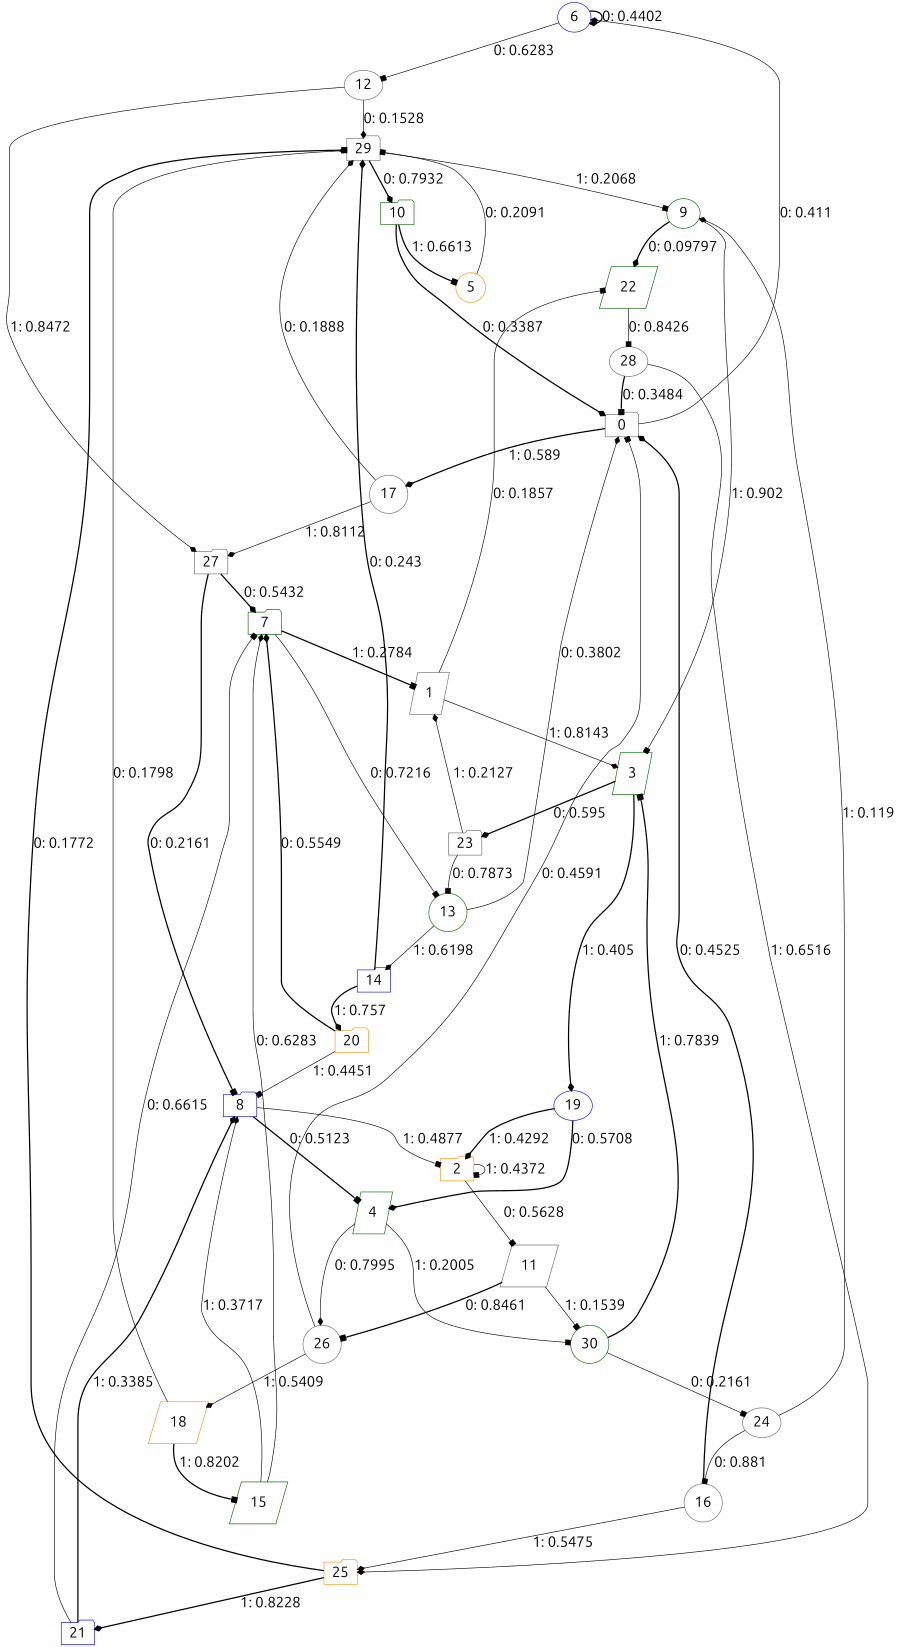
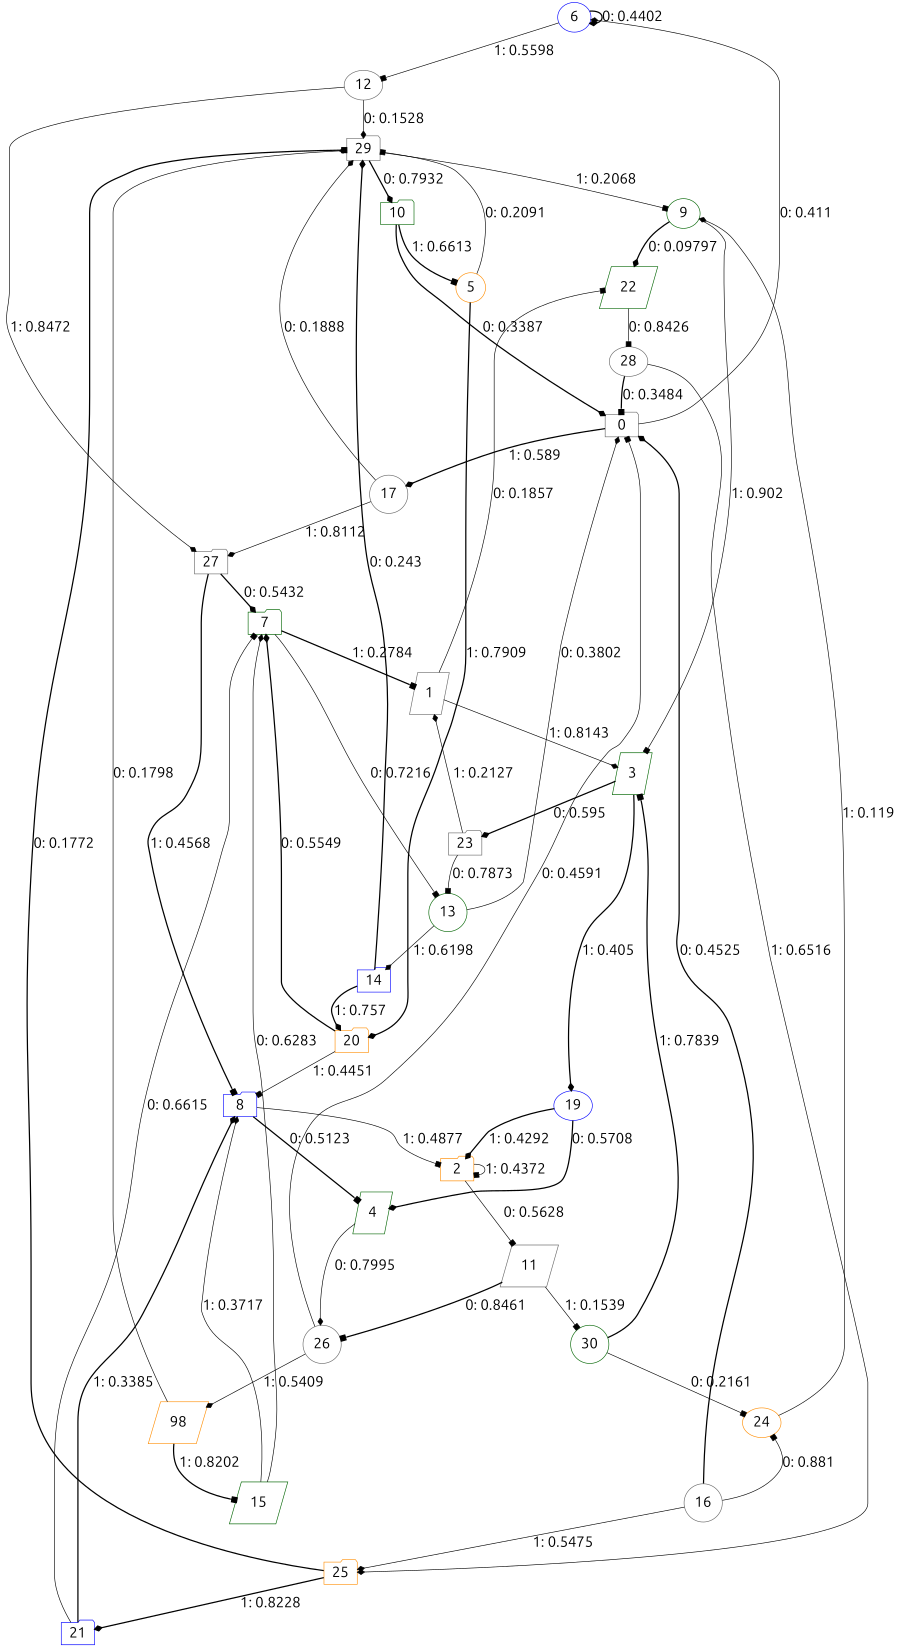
(529, 51) -> (529, 51)
none -> (463, 681)
(186, 844) -> (186, 844)
(444, 1323) -> none
(178, 1423) -> (178, 1423)
(762, 1423) -> (762, 1423)
(719, 1449) -> (768, 1483)
